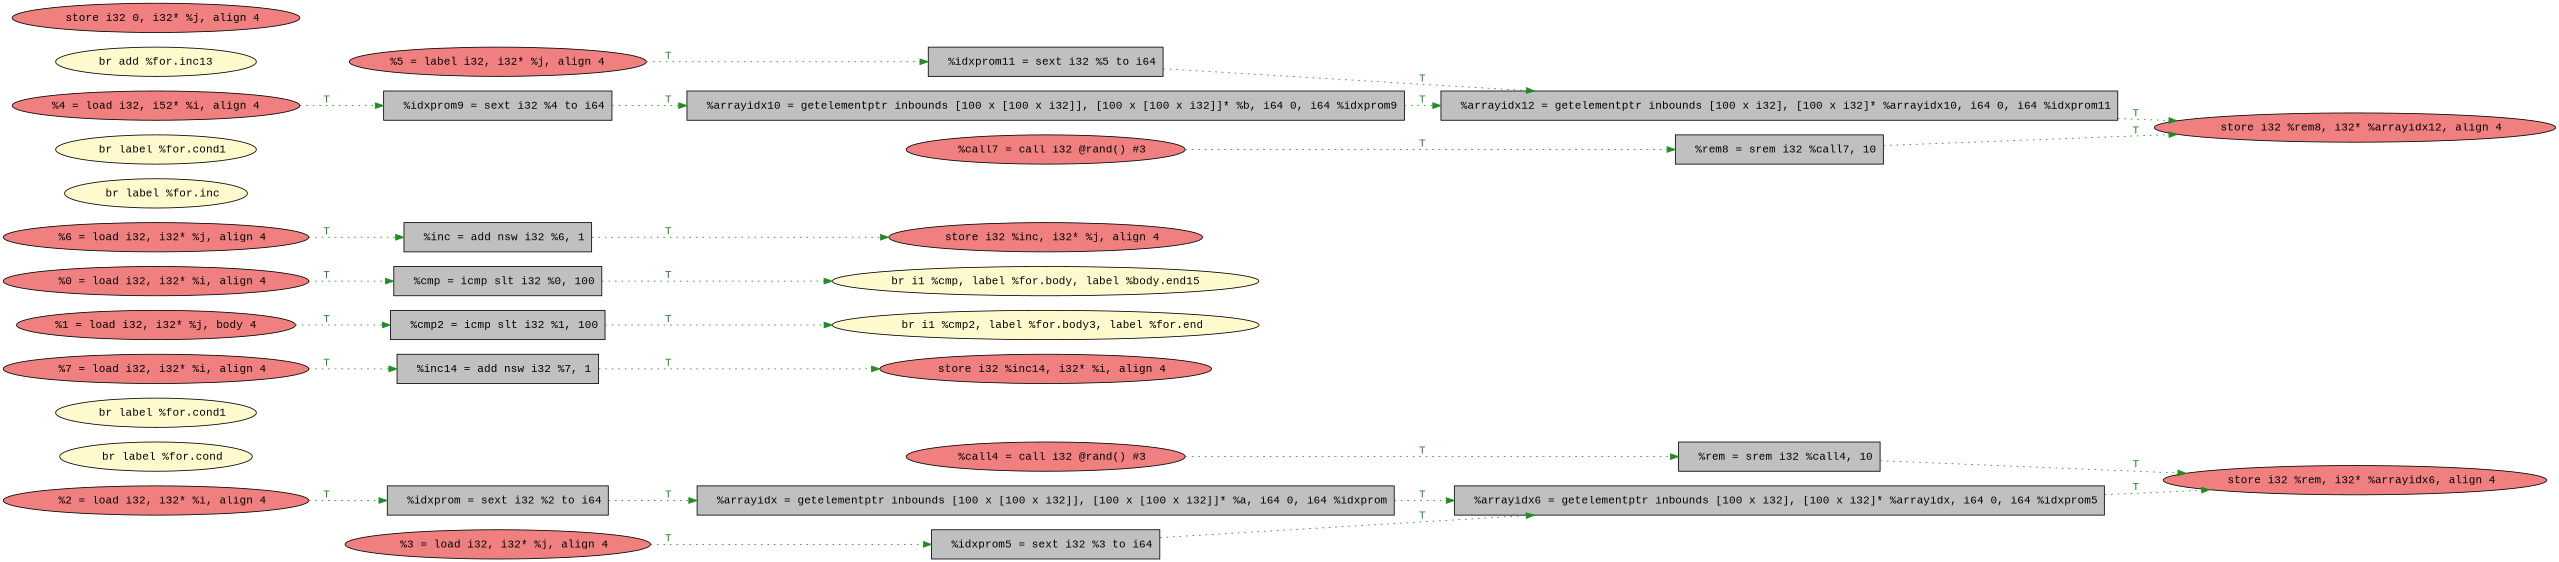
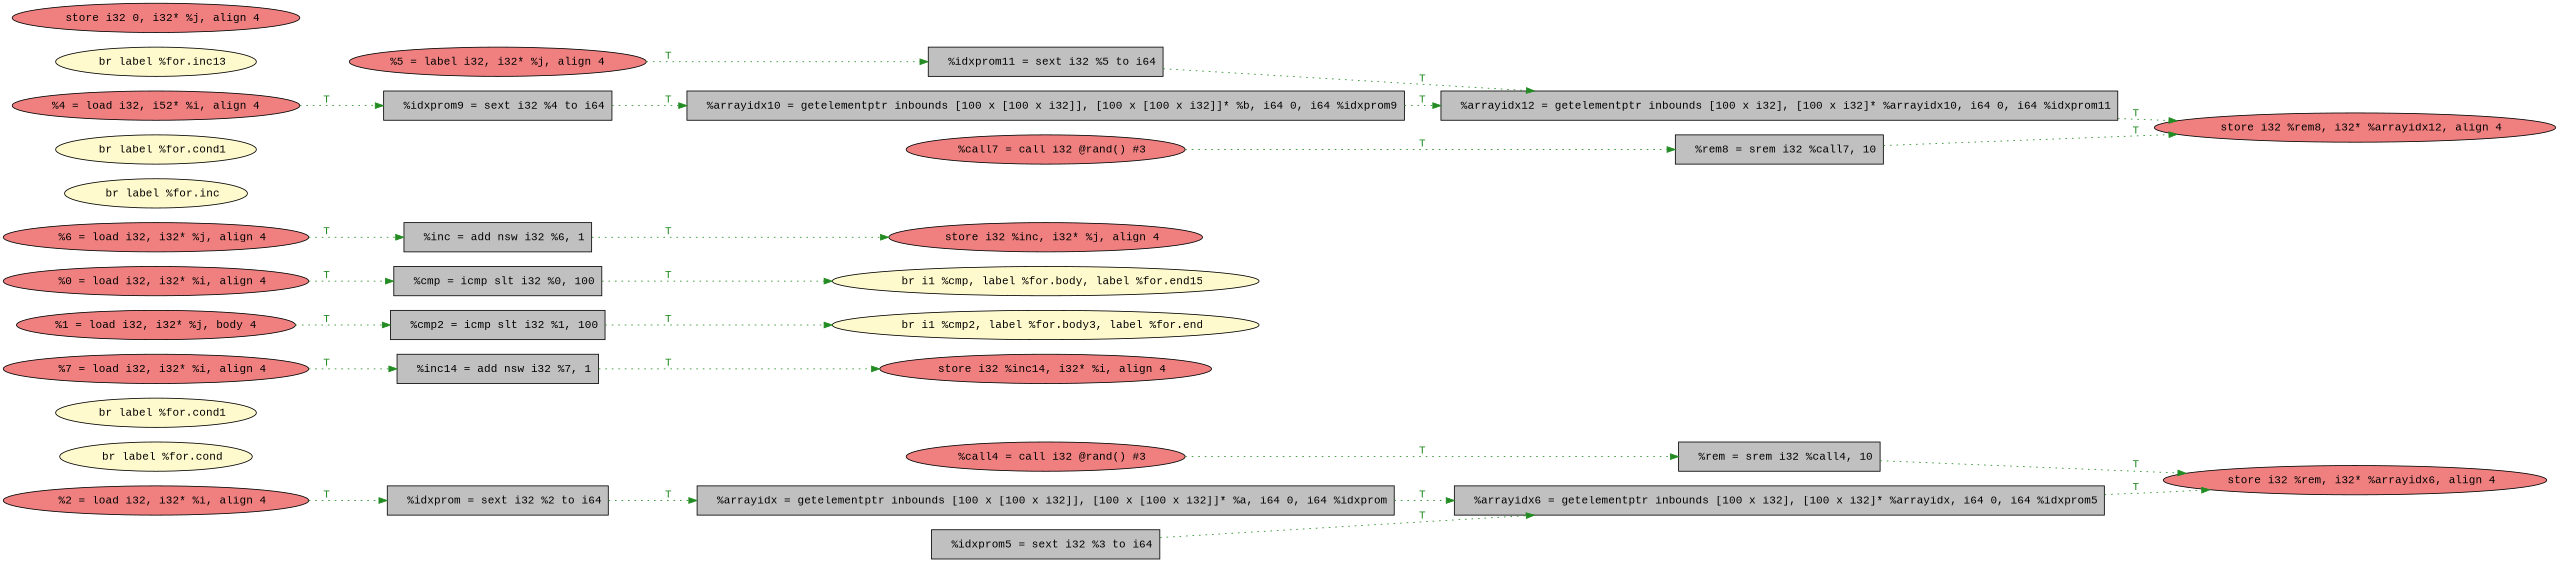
(156, 62) -> (156, 62)
(1046, 281) -> (1046, 281)
(498, 544) -> none
